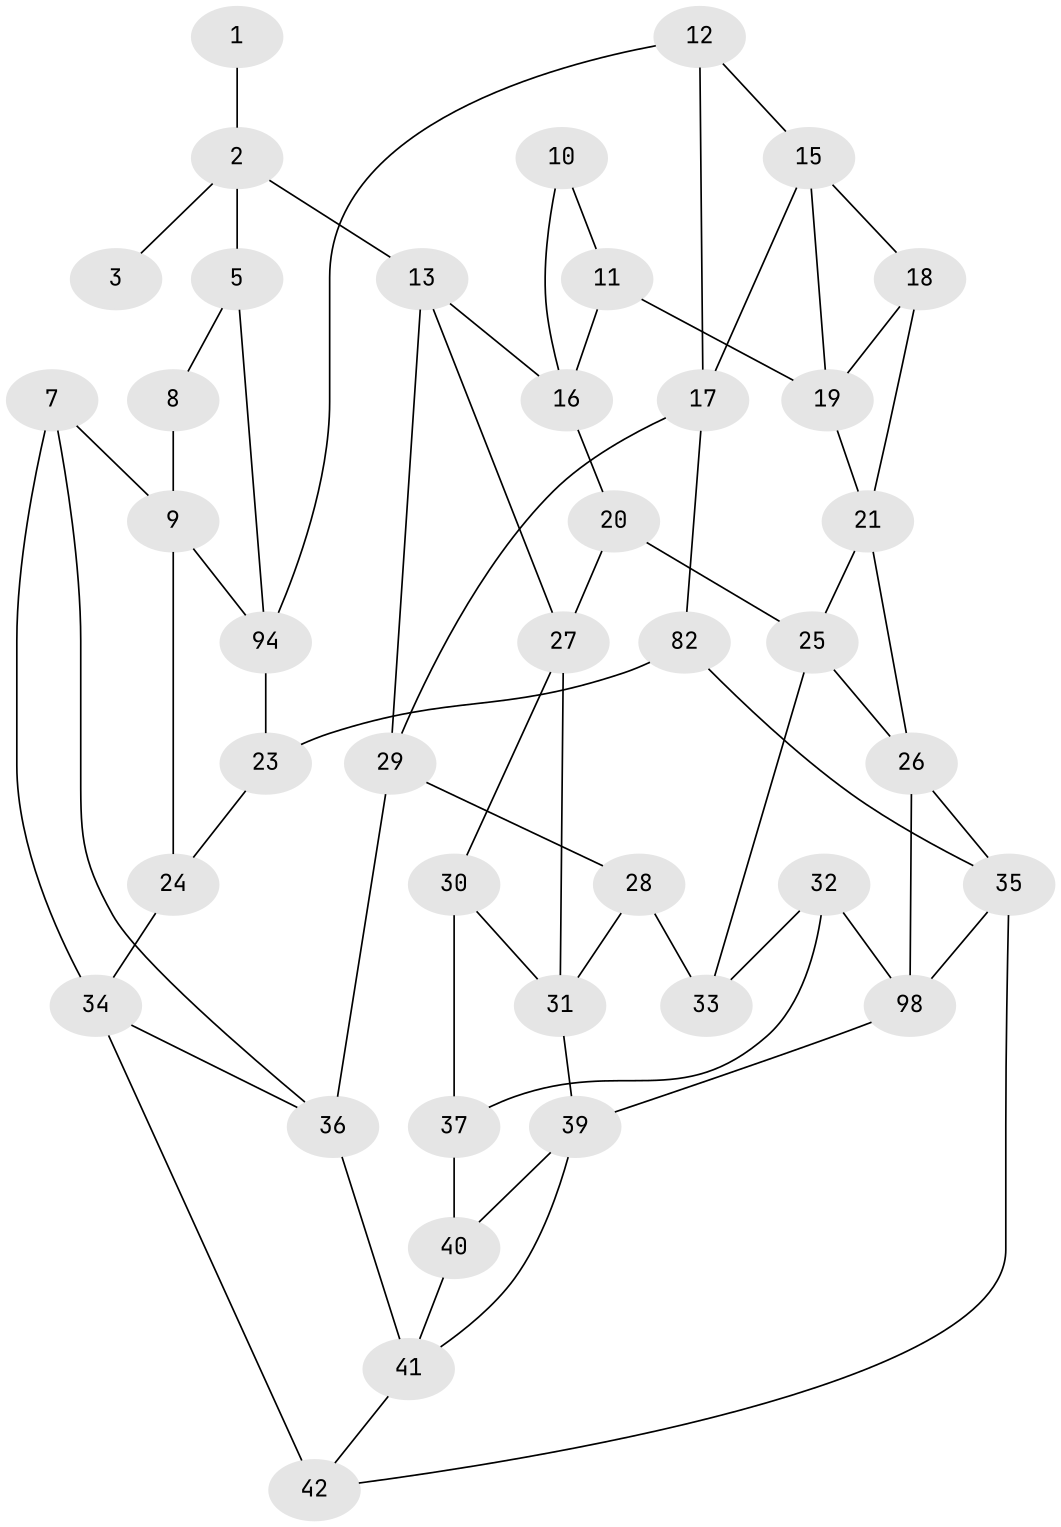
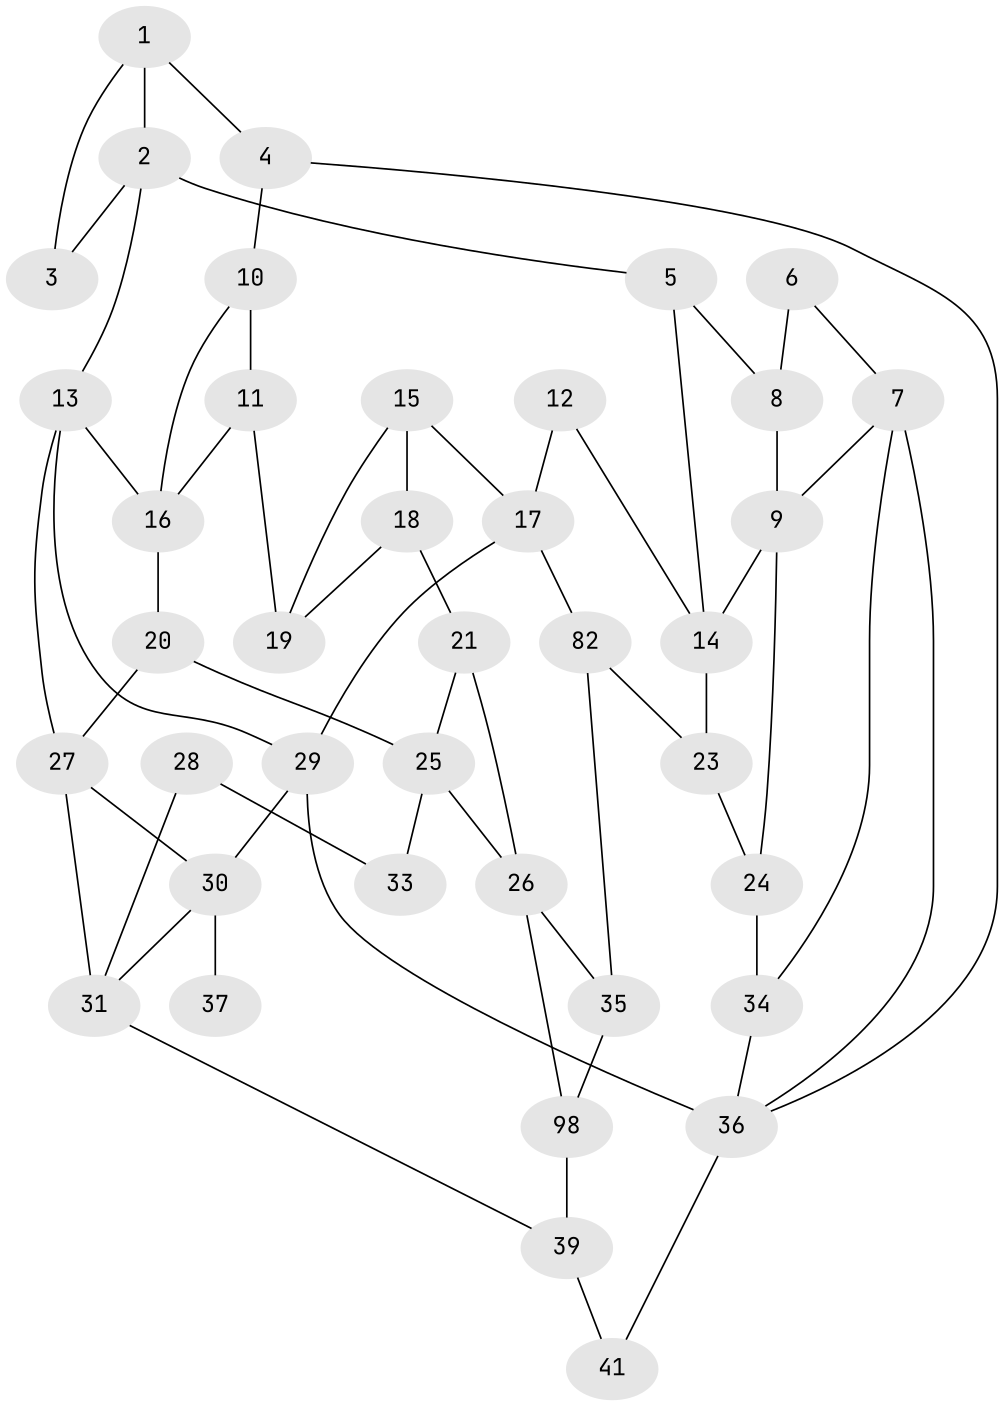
(754, 98) -> none
none -> (75, 151)
none -> (266, 158)
none -> (792, 279)
(848, 461) -> none
(266, 643) -> (706, 643)
(515, 824) -> (262, 824)
(824, 885) -> none
(454, 1248) -> none
(315, 1490) -> none
